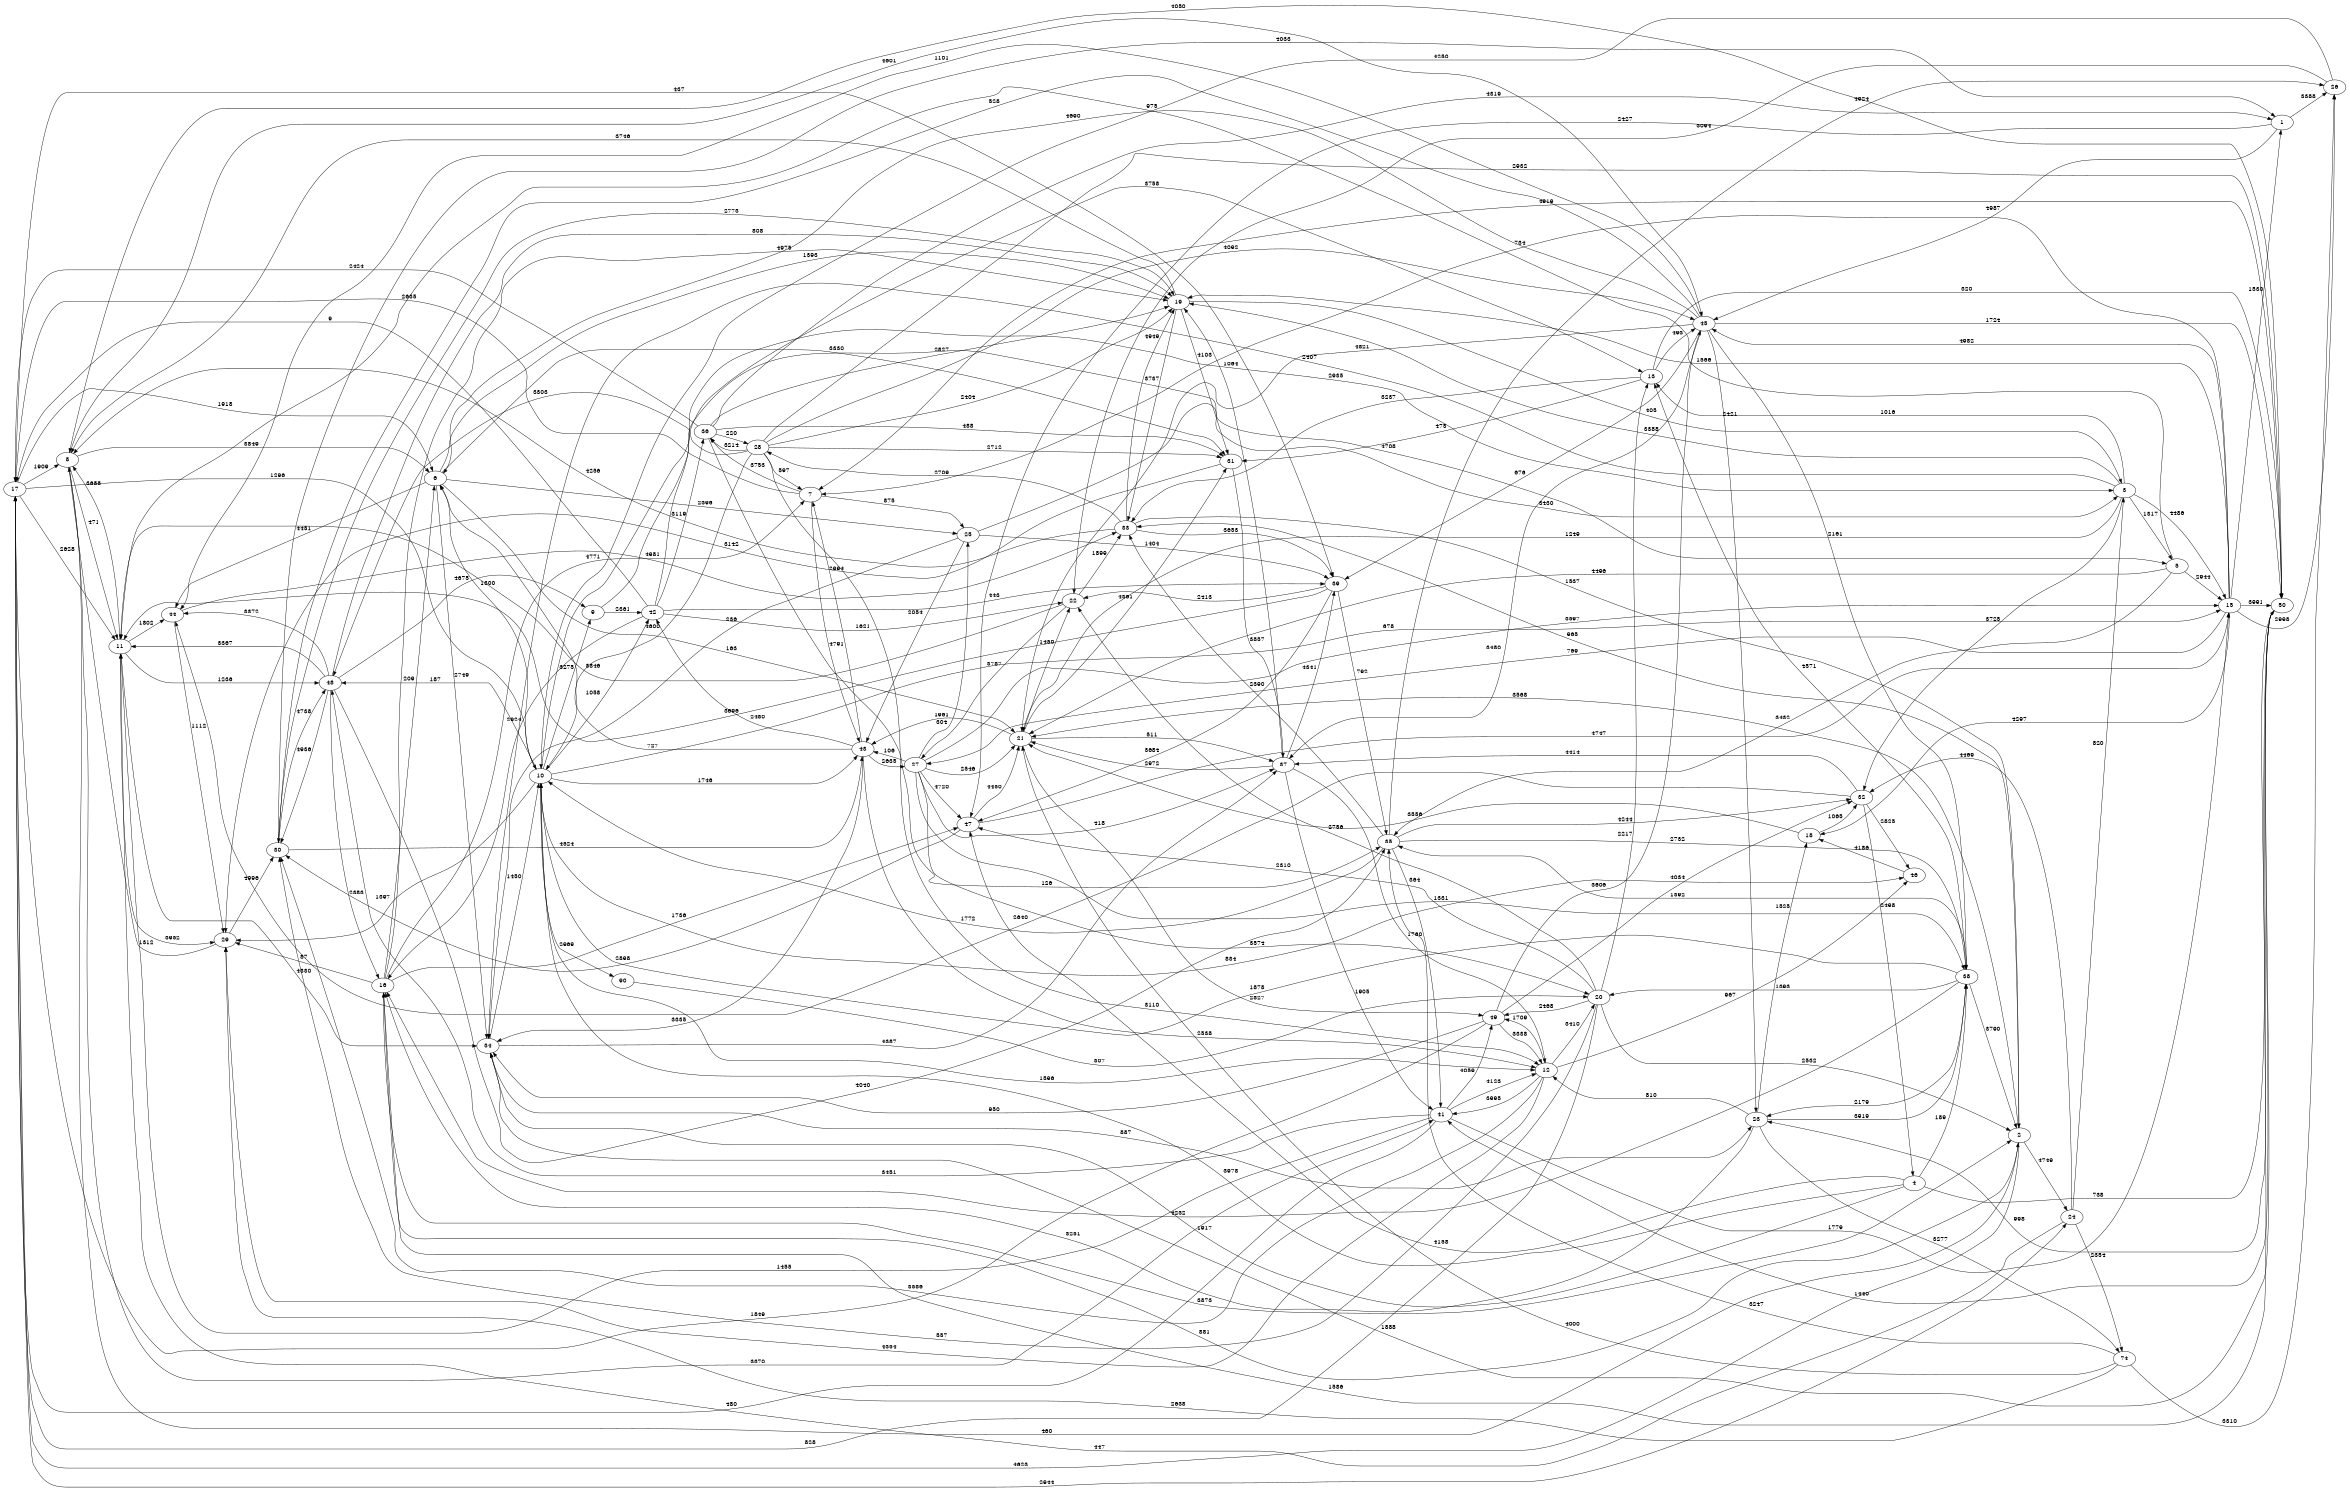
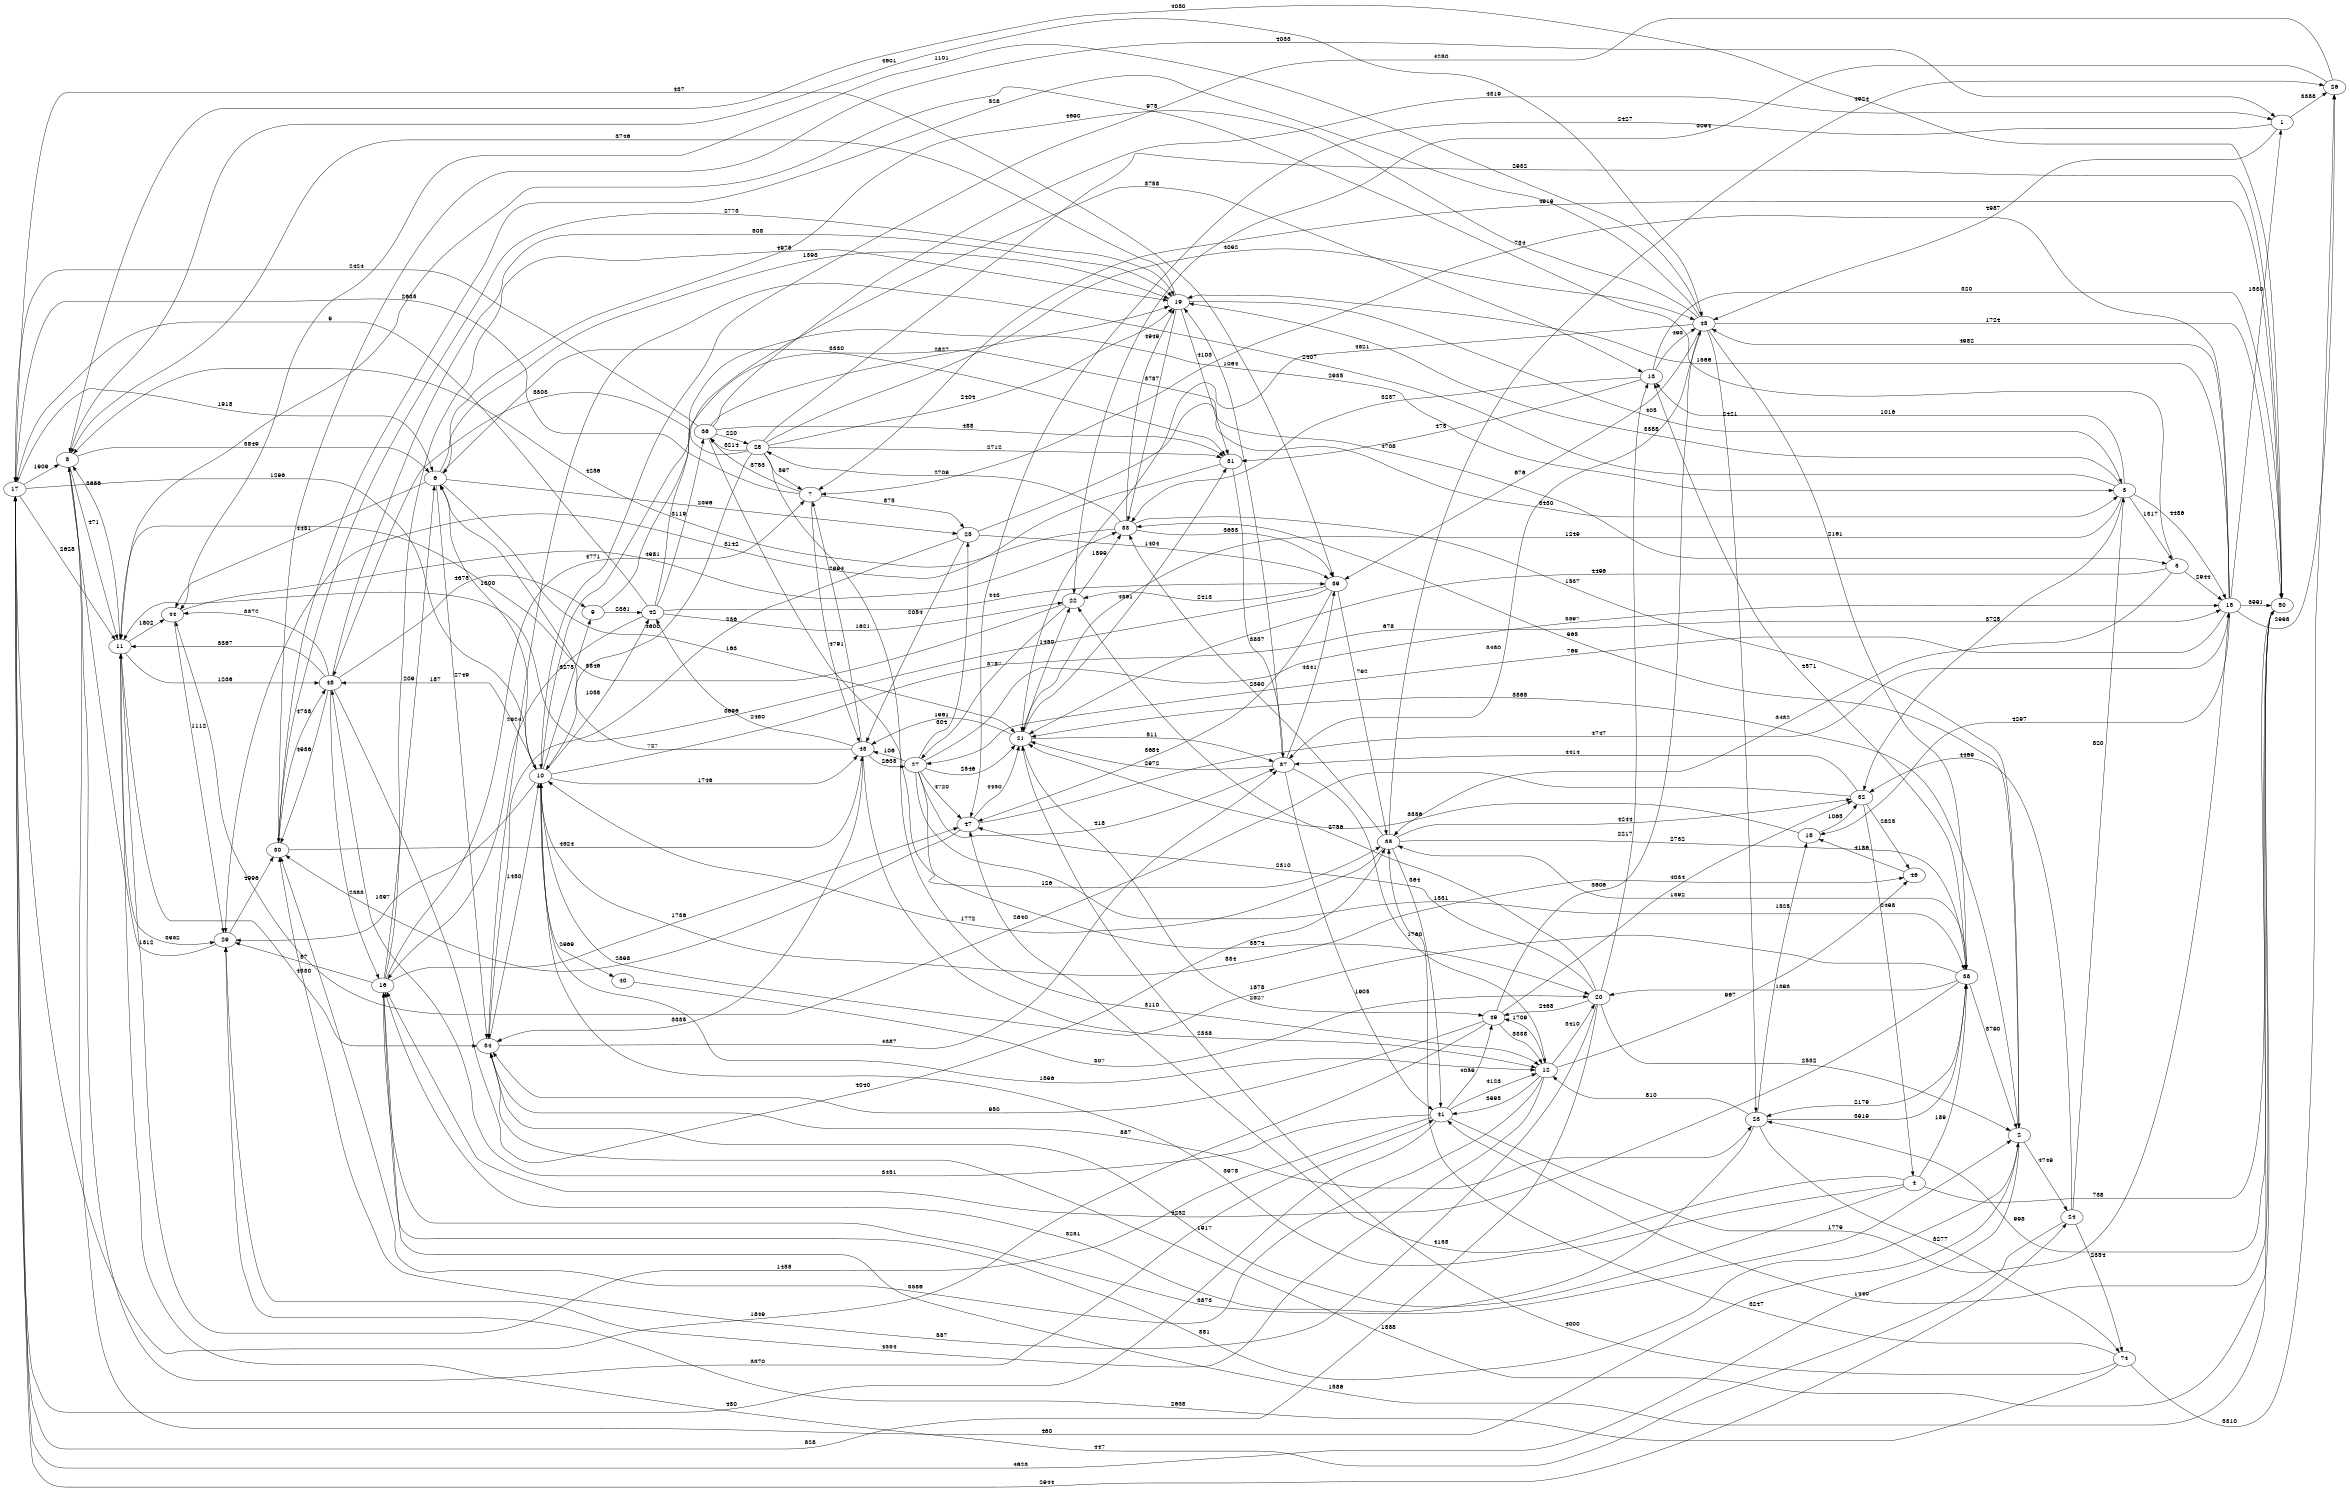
(623, 981) -> (623, 981)
